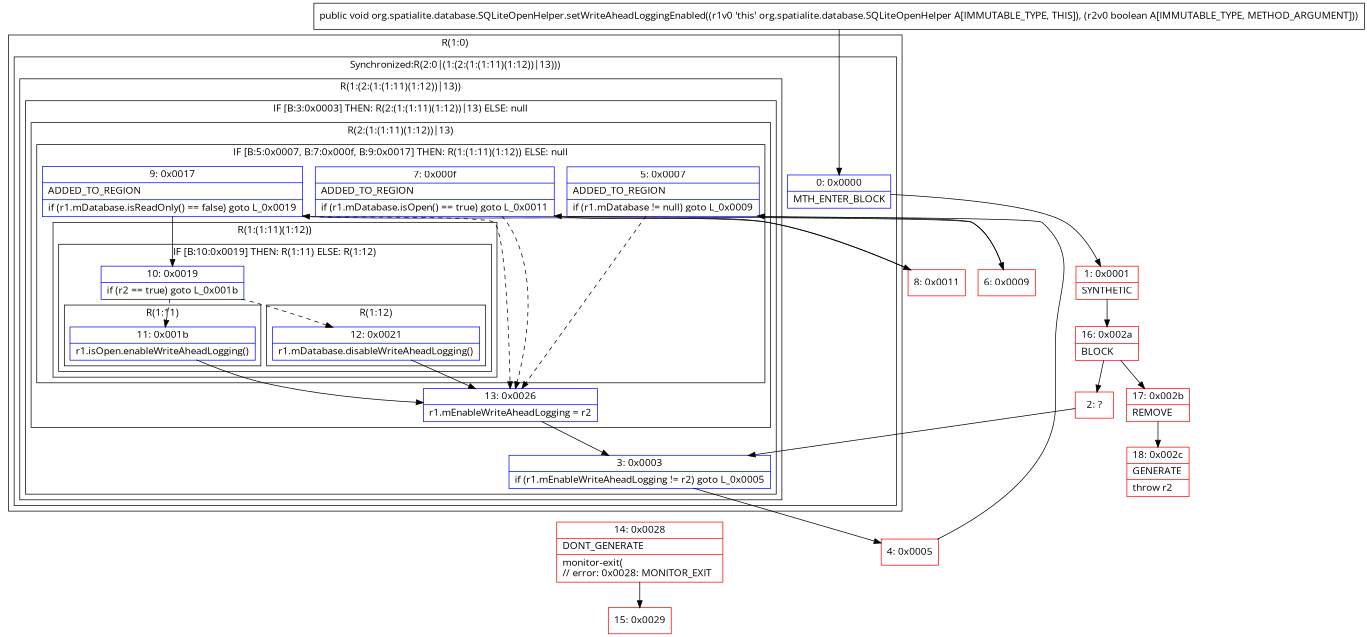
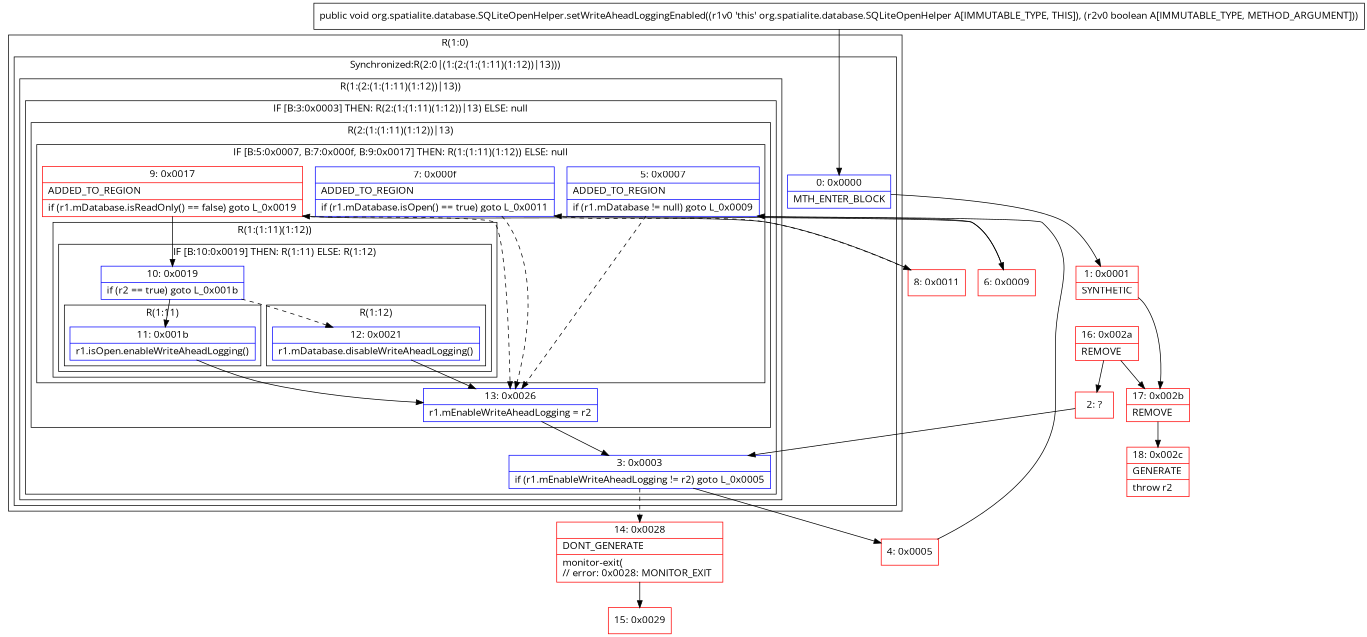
(172, 192) -> (172, 192)
(733, 219) -> (733, 219)
(1107, 309) -> (1158, 337)
(168, 310) -> (168, 310)
(1098, 352) -> (1101, 352)
none -> (640, 502)
